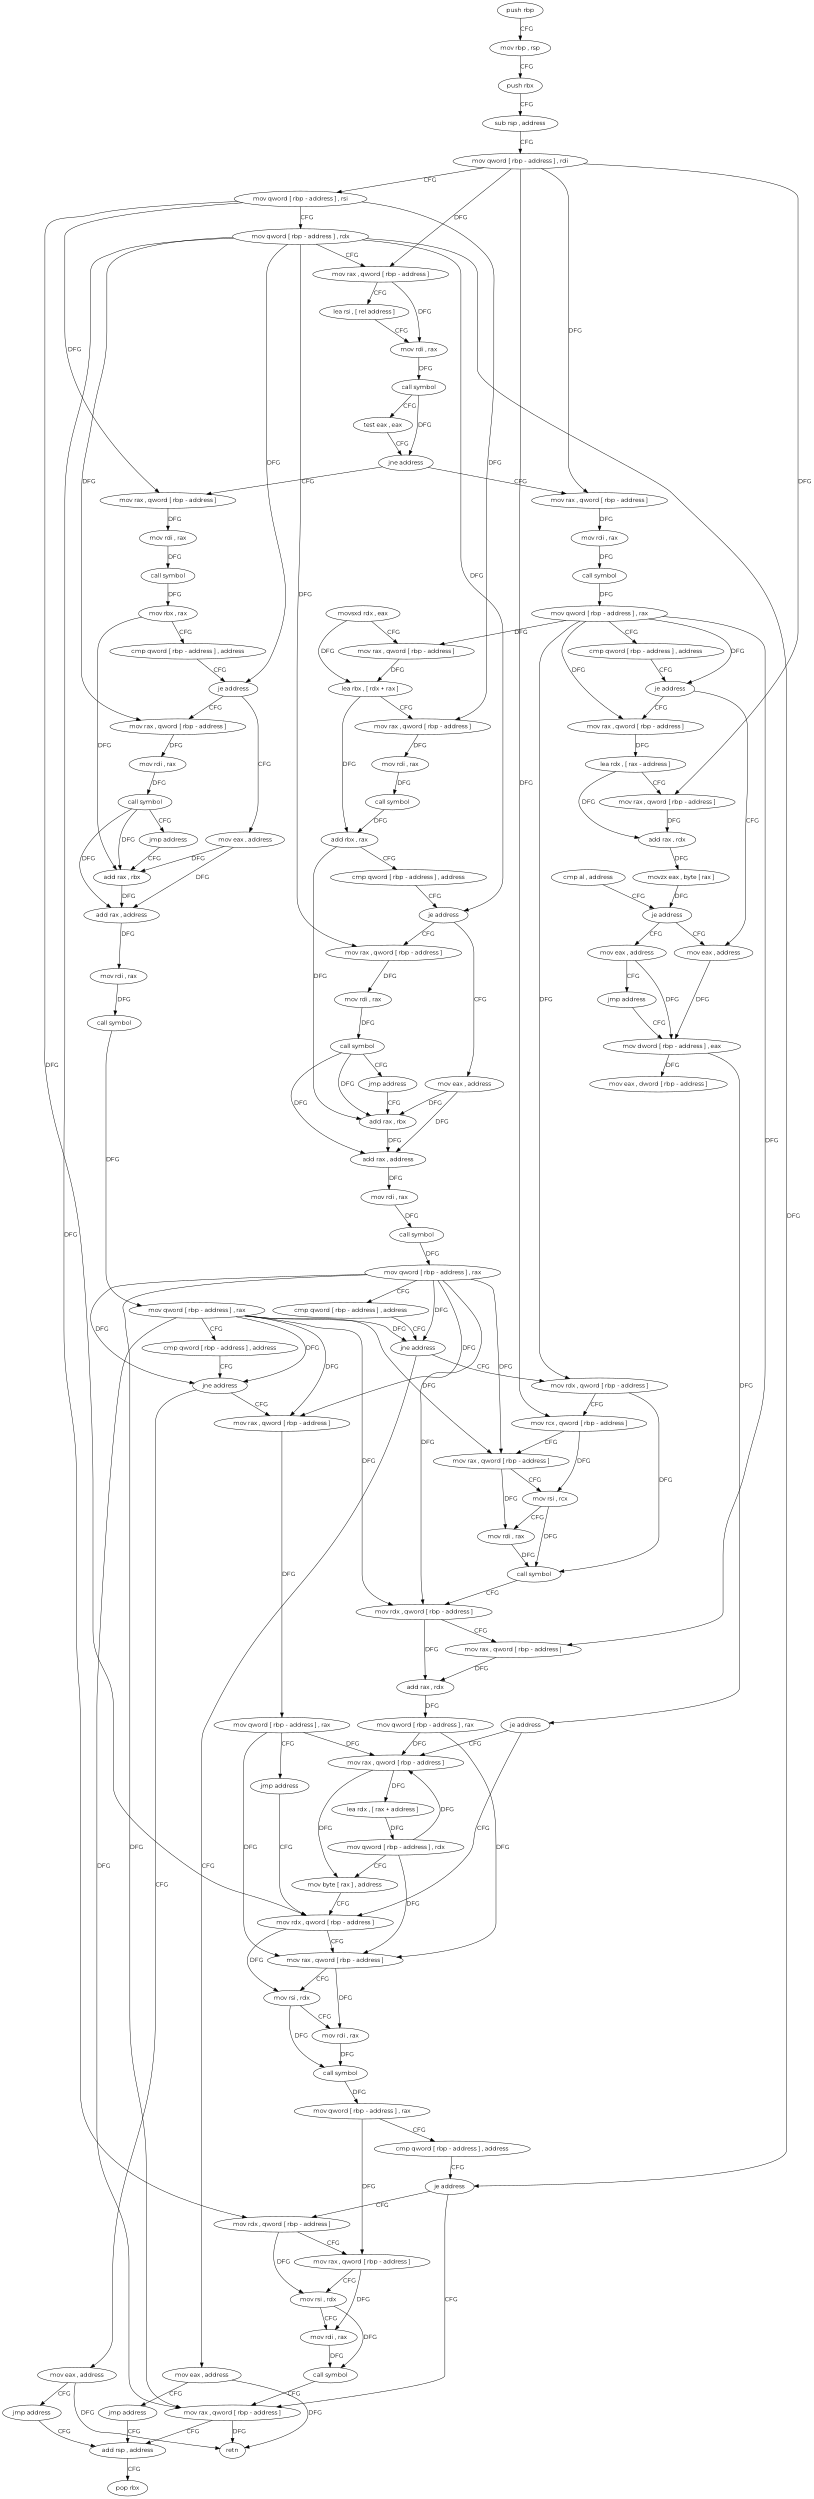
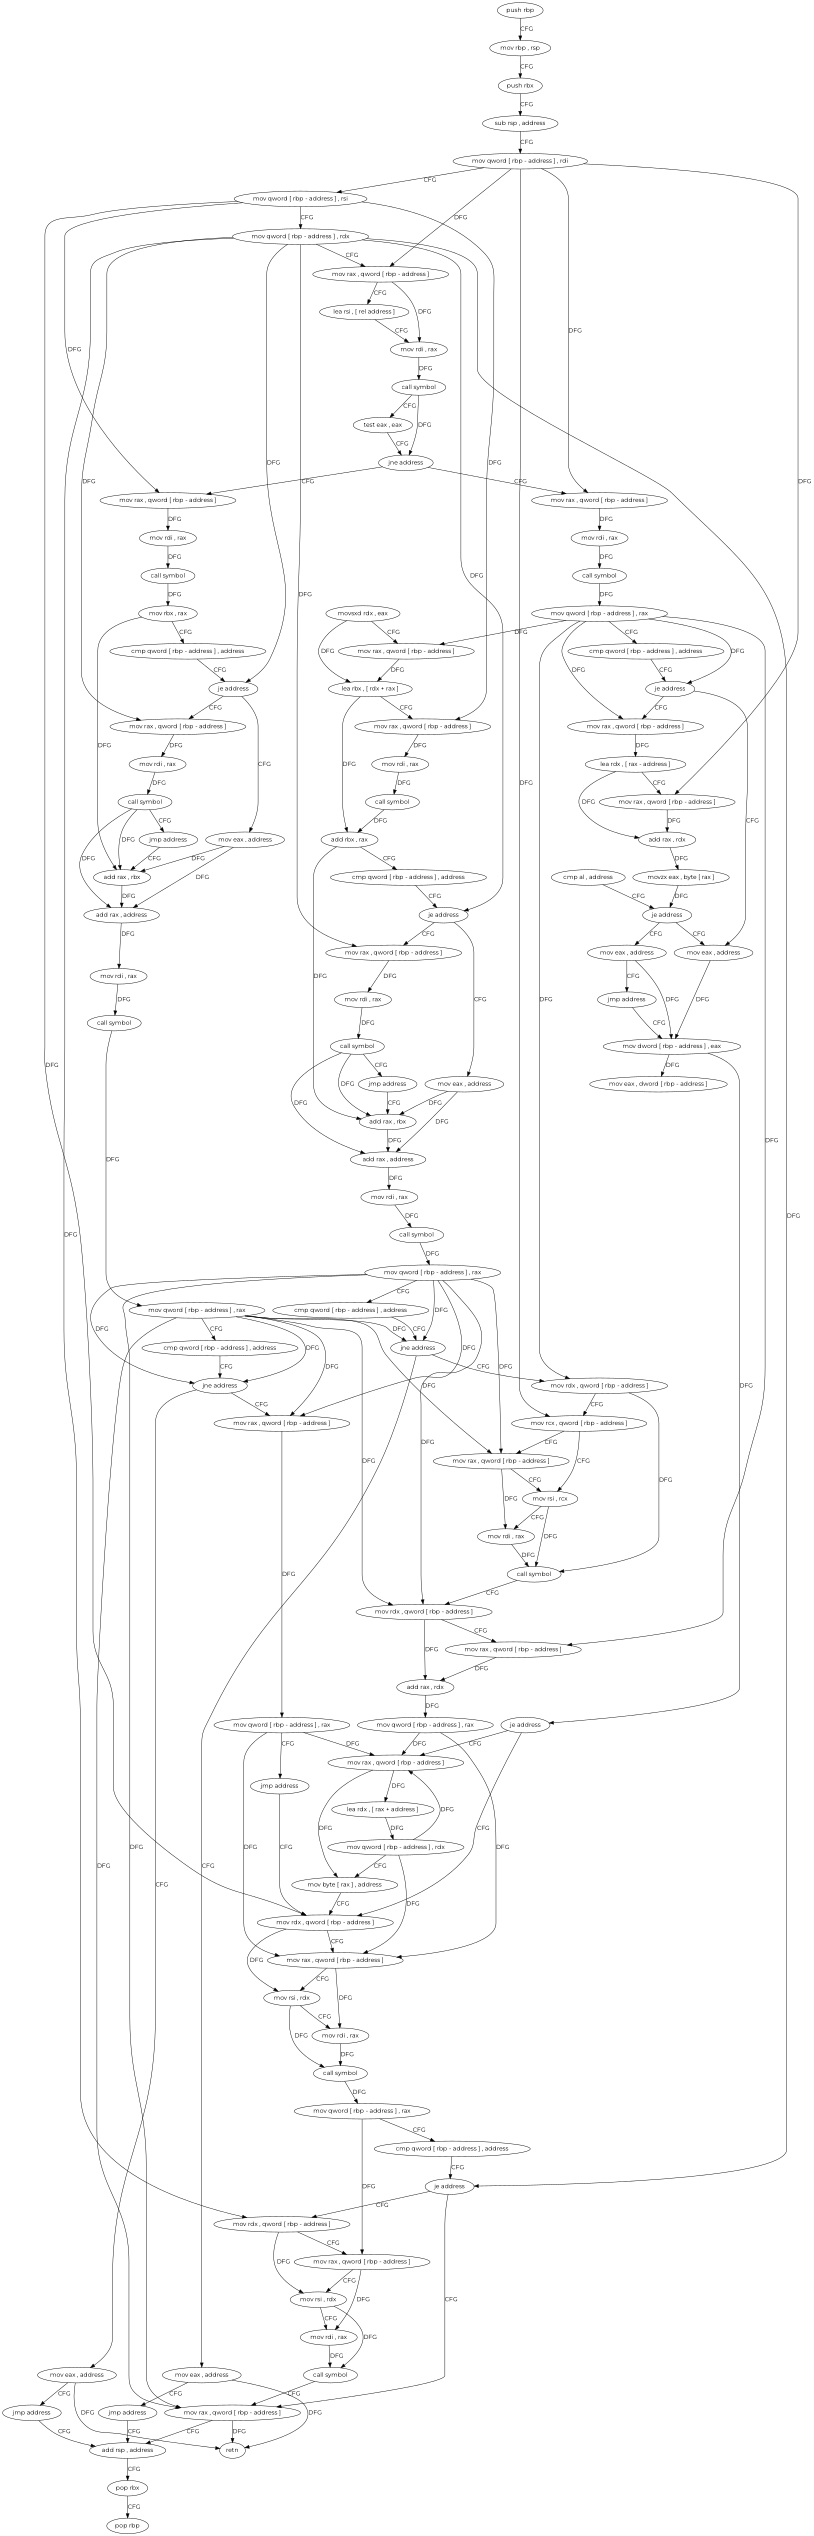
(584, 1461) -> (584, 1461)
none -> (128, 2526)
